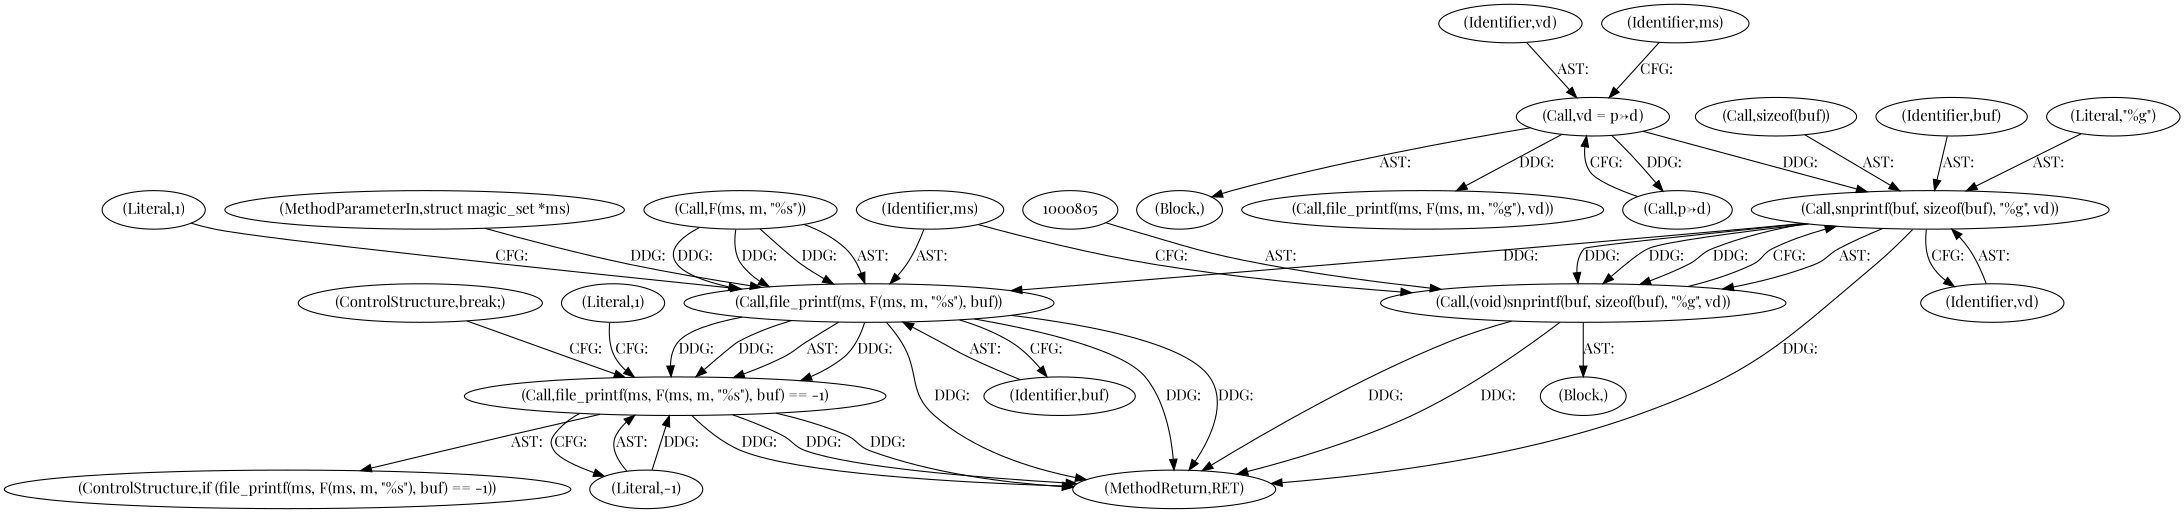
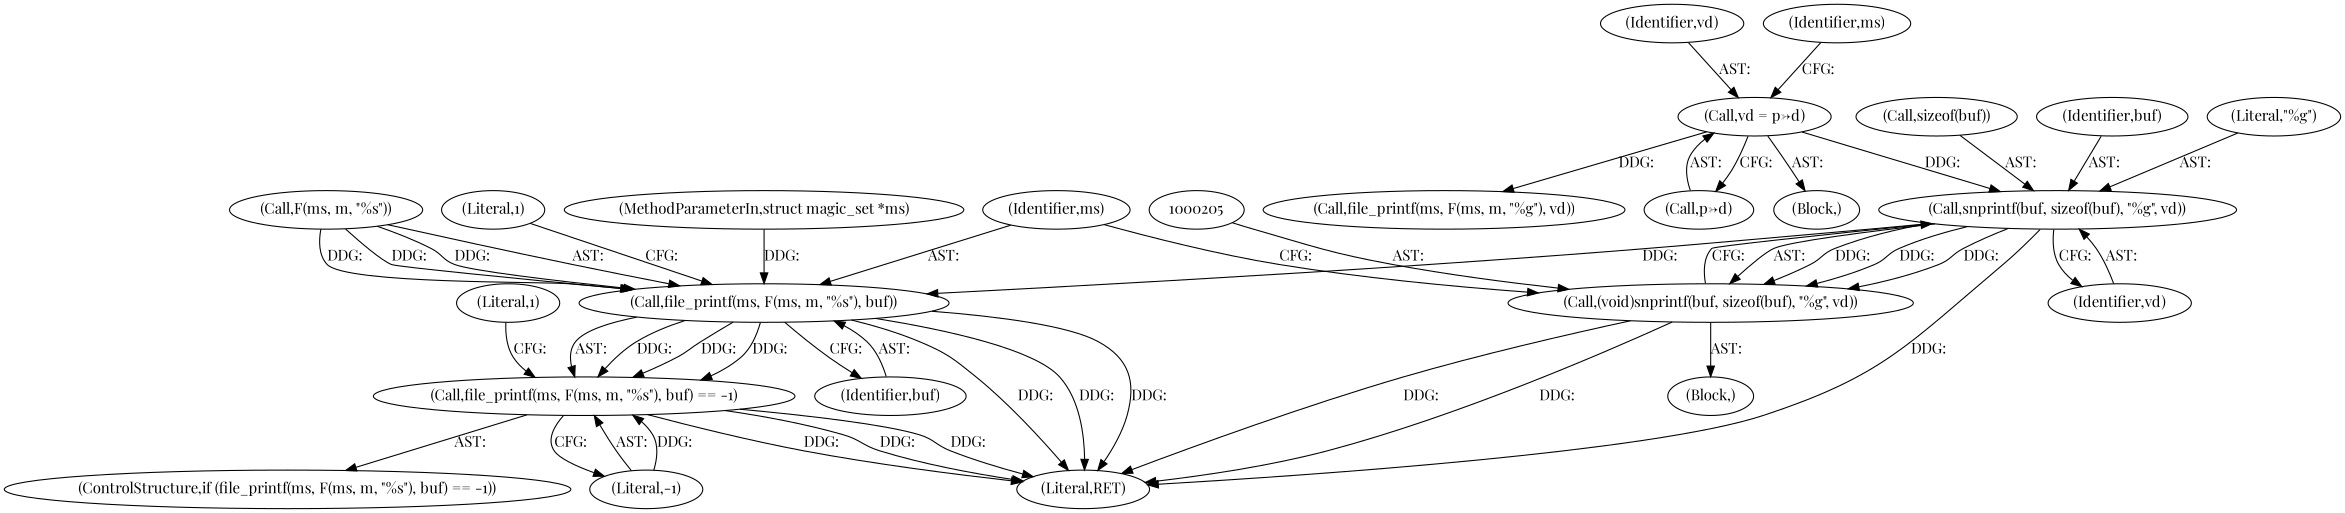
(1608, 163) -> (1709, 163)
(1666, 163) -> (1758, 163)
(1070, 210) -> (1197, 210)
(420, 303) -> none
(1174, 489) -> (1083, 489)
